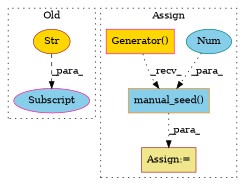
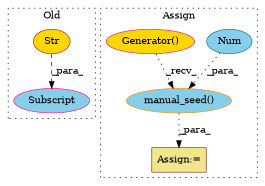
(140, 42) -> (150, 42)
(169, 101) -> (179, 101)
